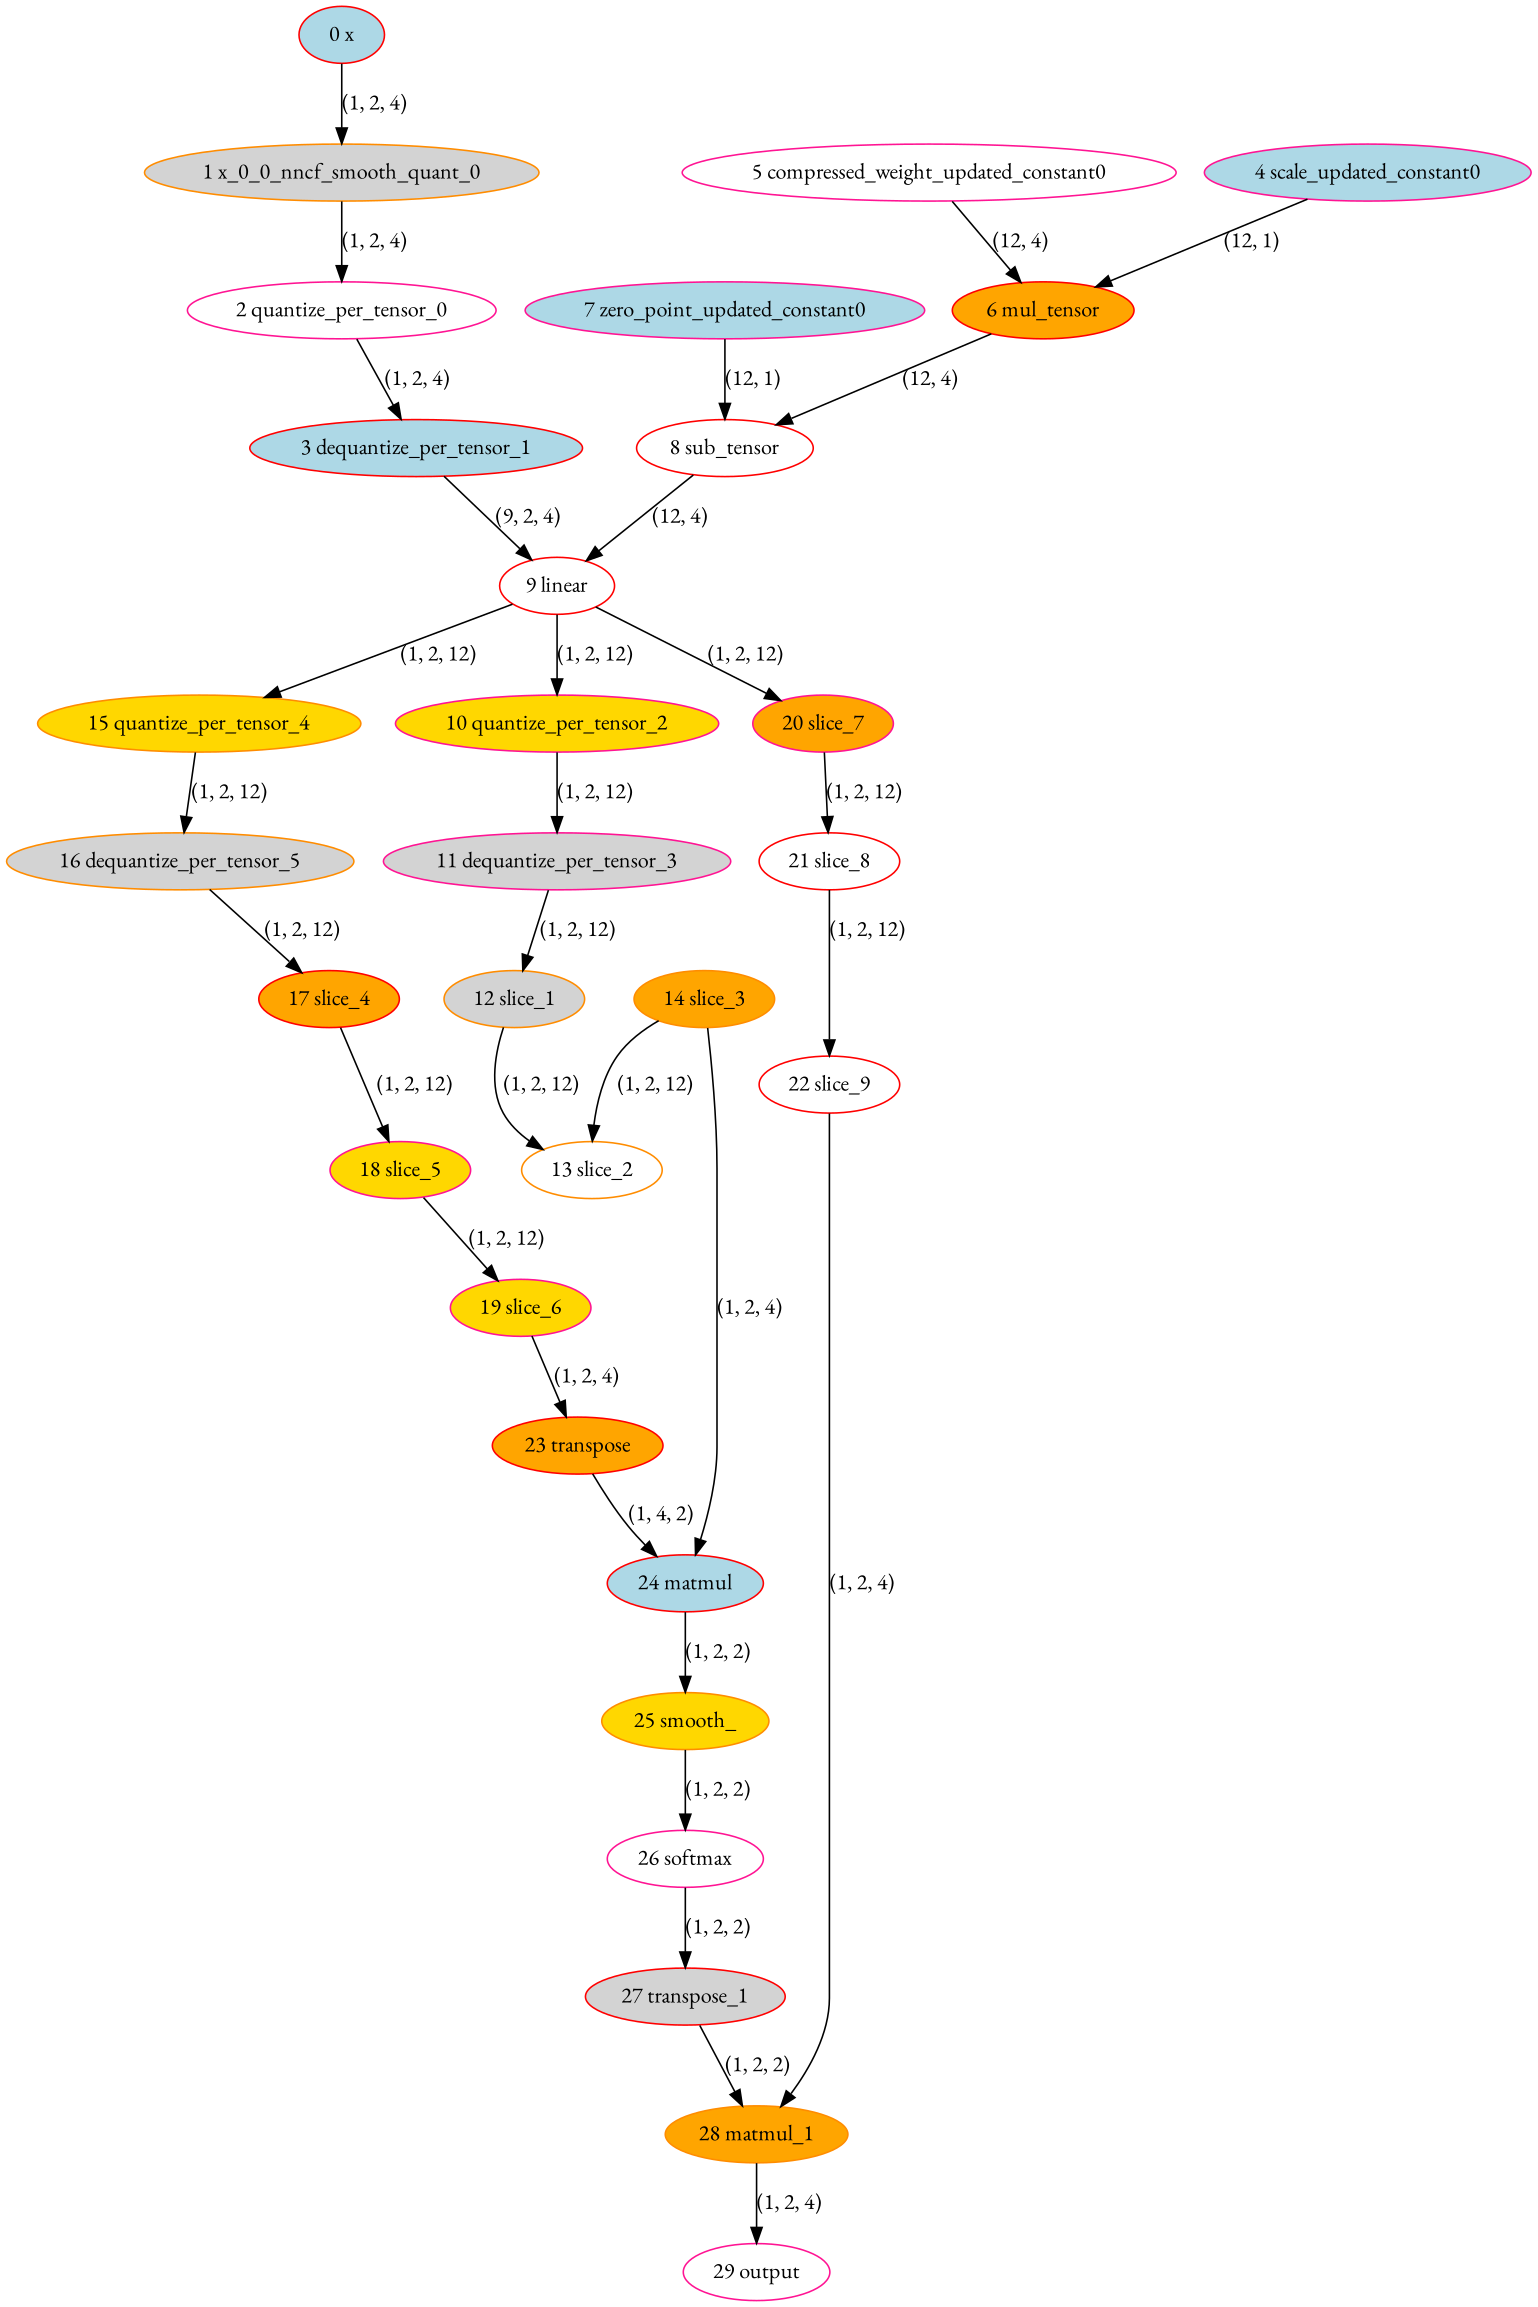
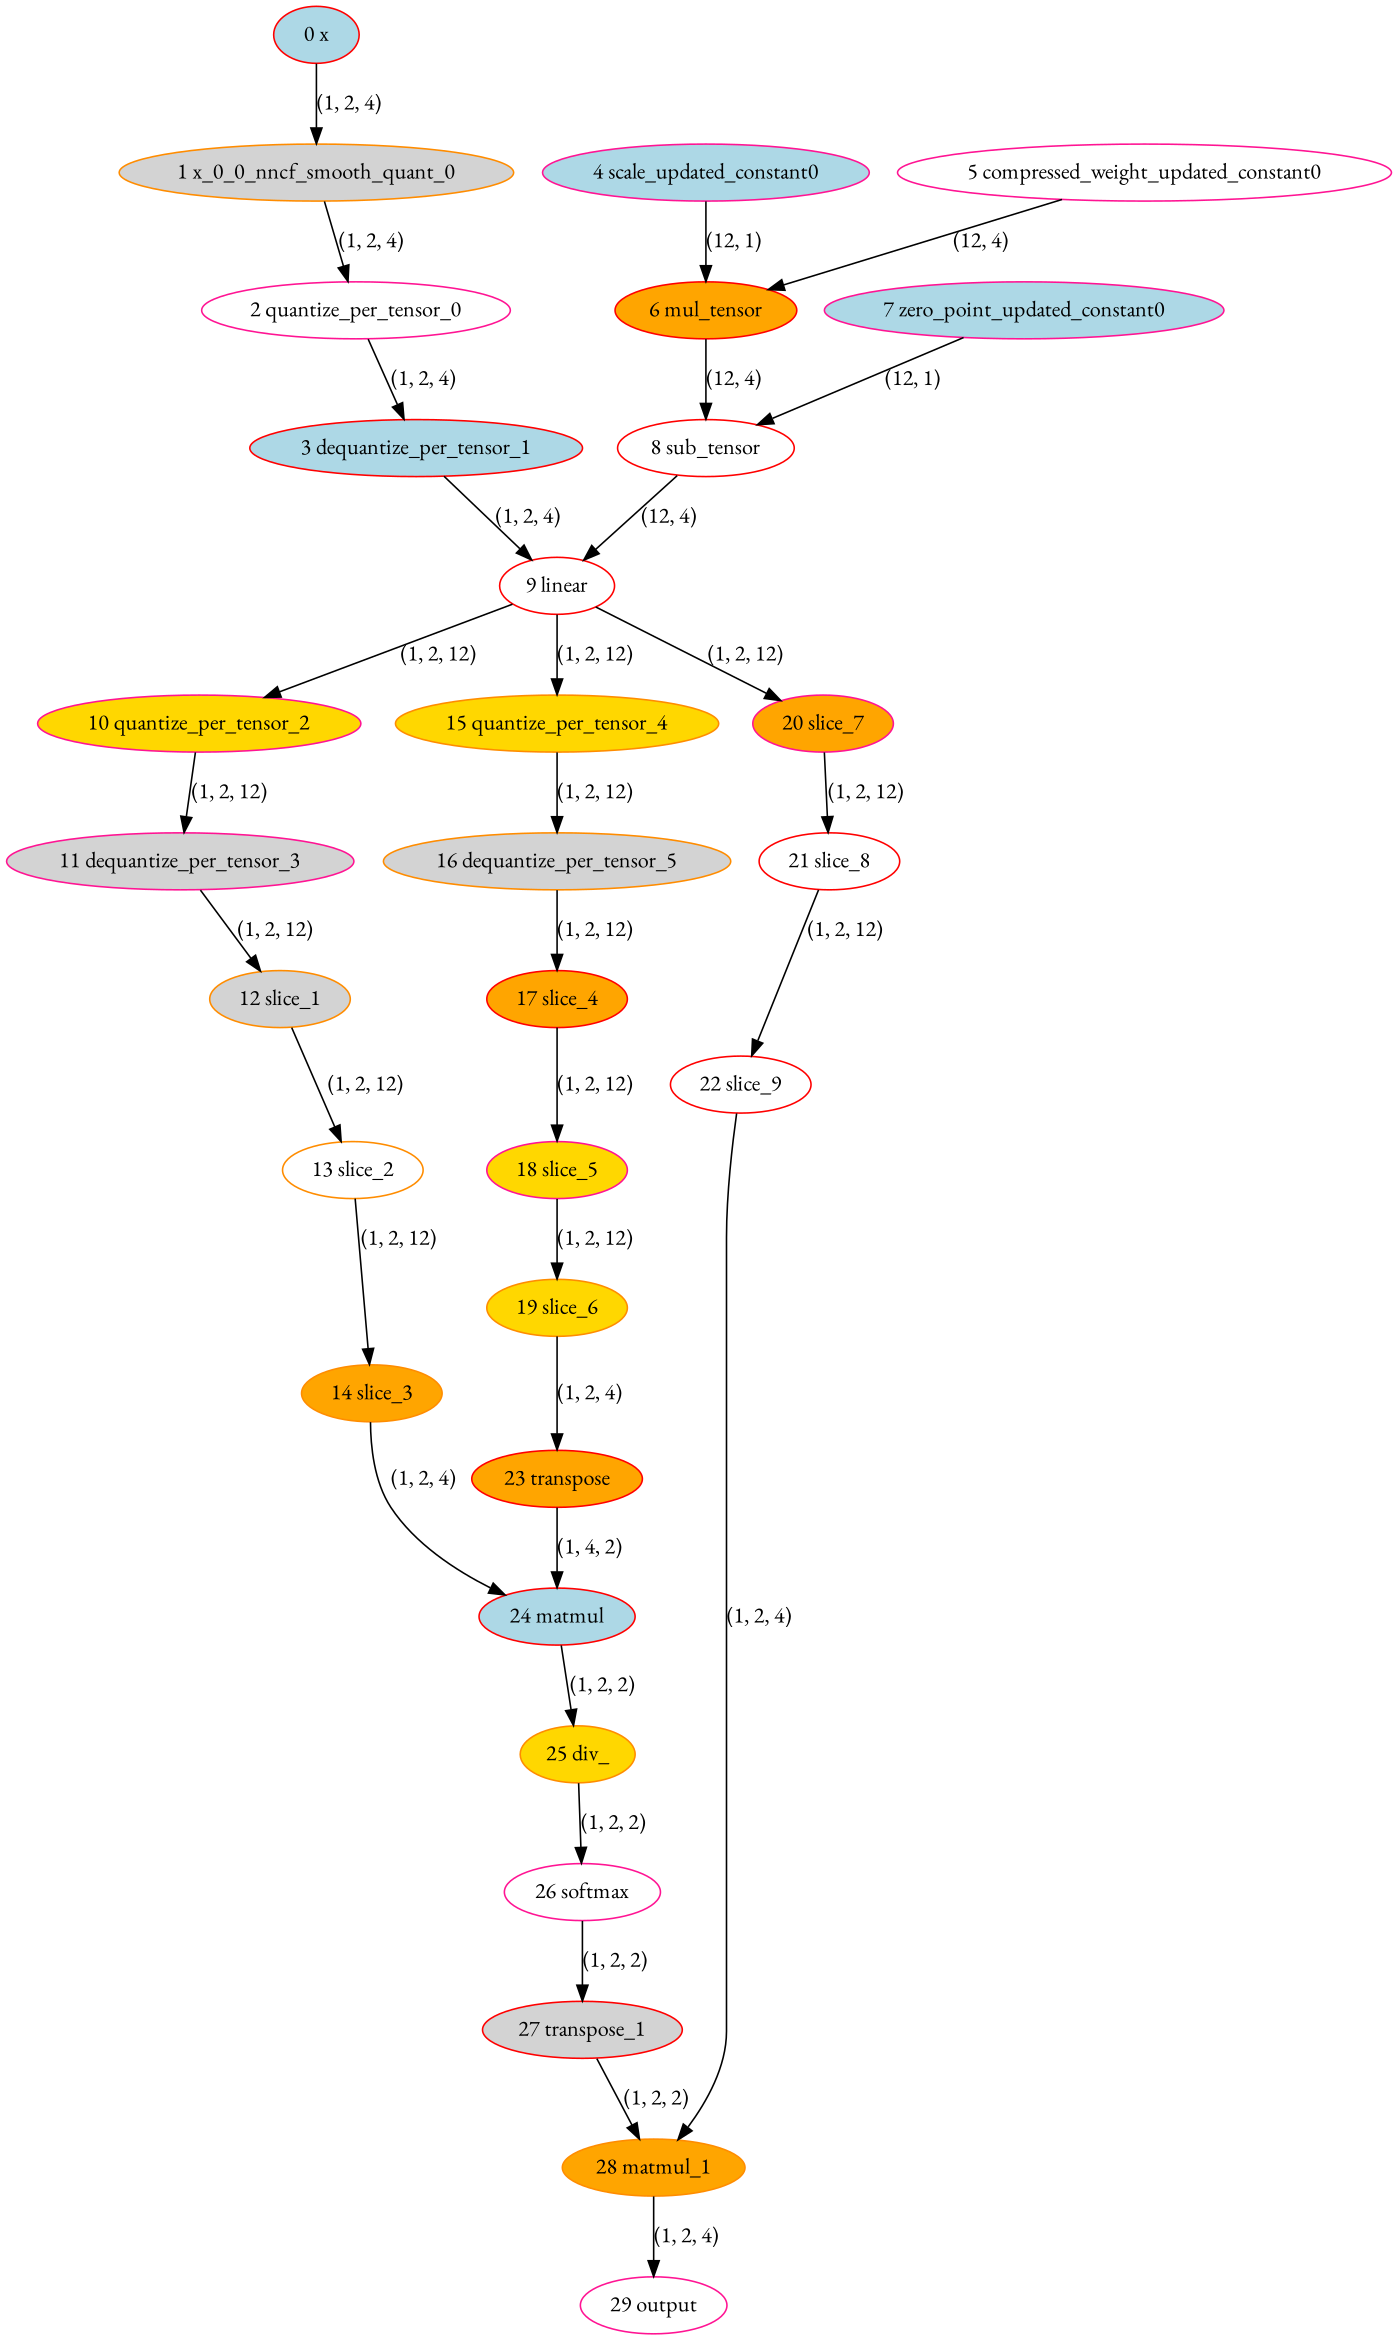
(529, 517) -> (529, 517)
(612, 1064) -> (362, 1274)
(521, 1308) -> (557, 1308)
(685, 1721) -> (578, 1754)
